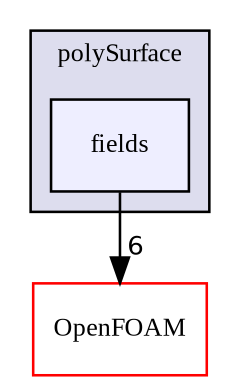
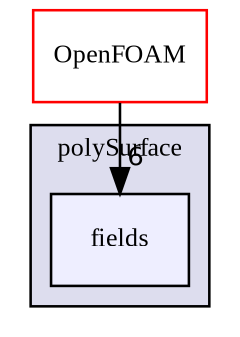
(120, 228) -> (120, 140)
